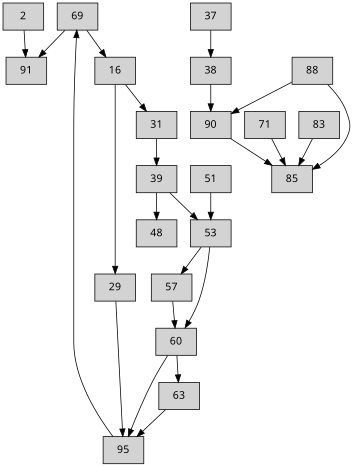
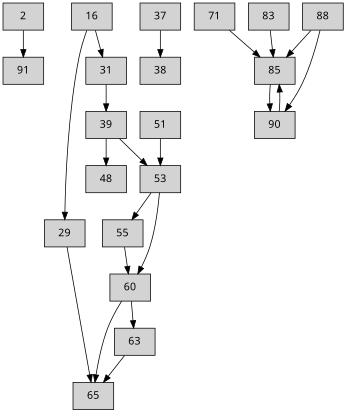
(78, 17) -> none
(211, 94) -> (270, 94)
(172, 288) -> (123, 233)
(123, 450) -> (93, 396)
